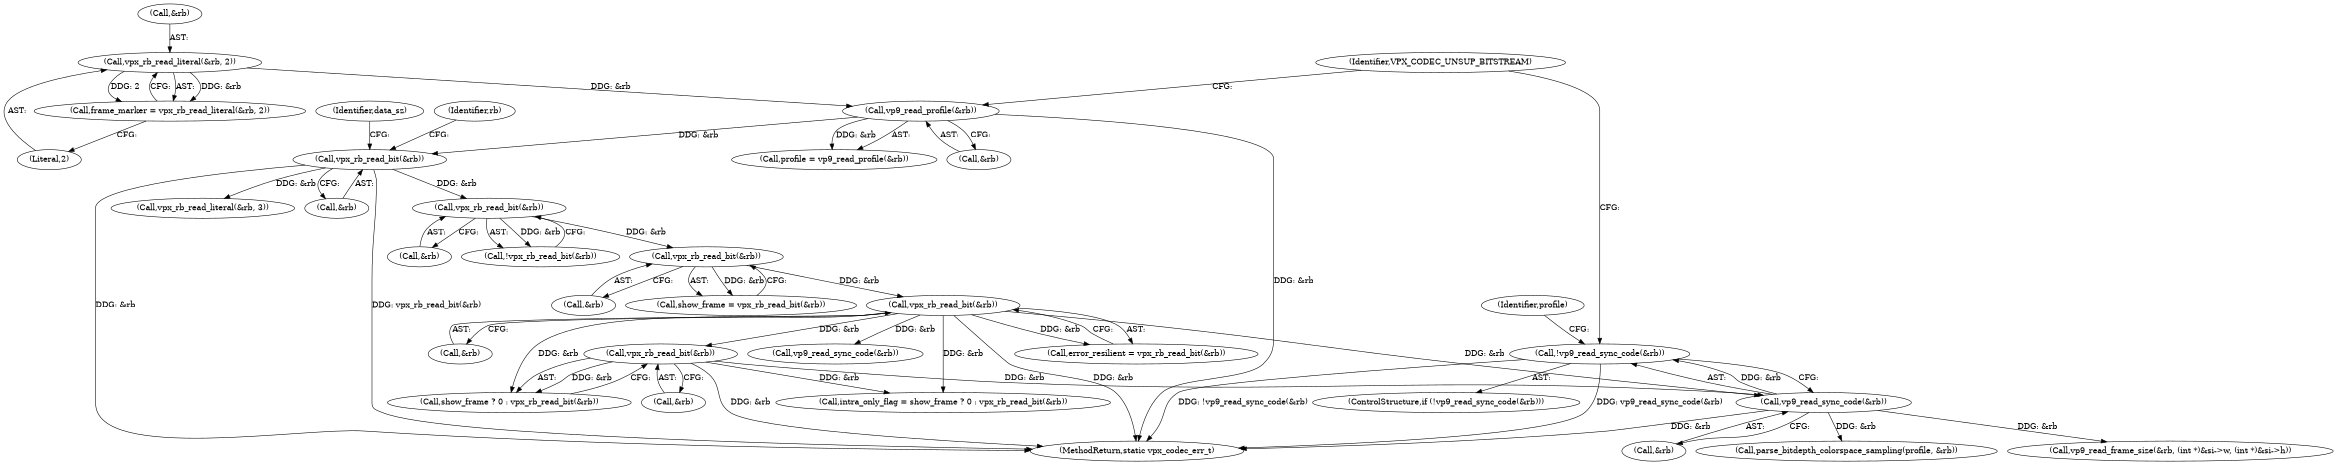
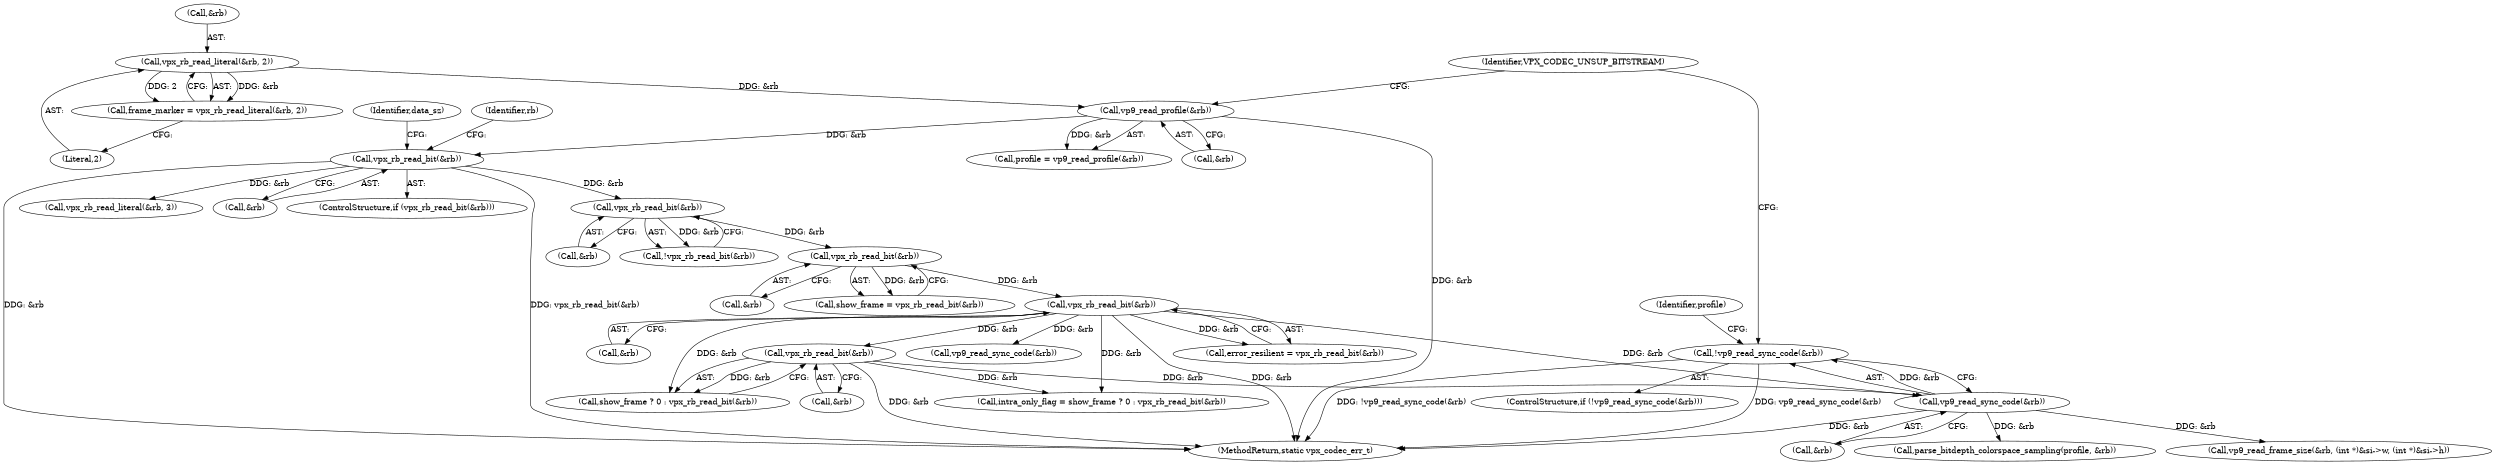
none -> (407, 208)
